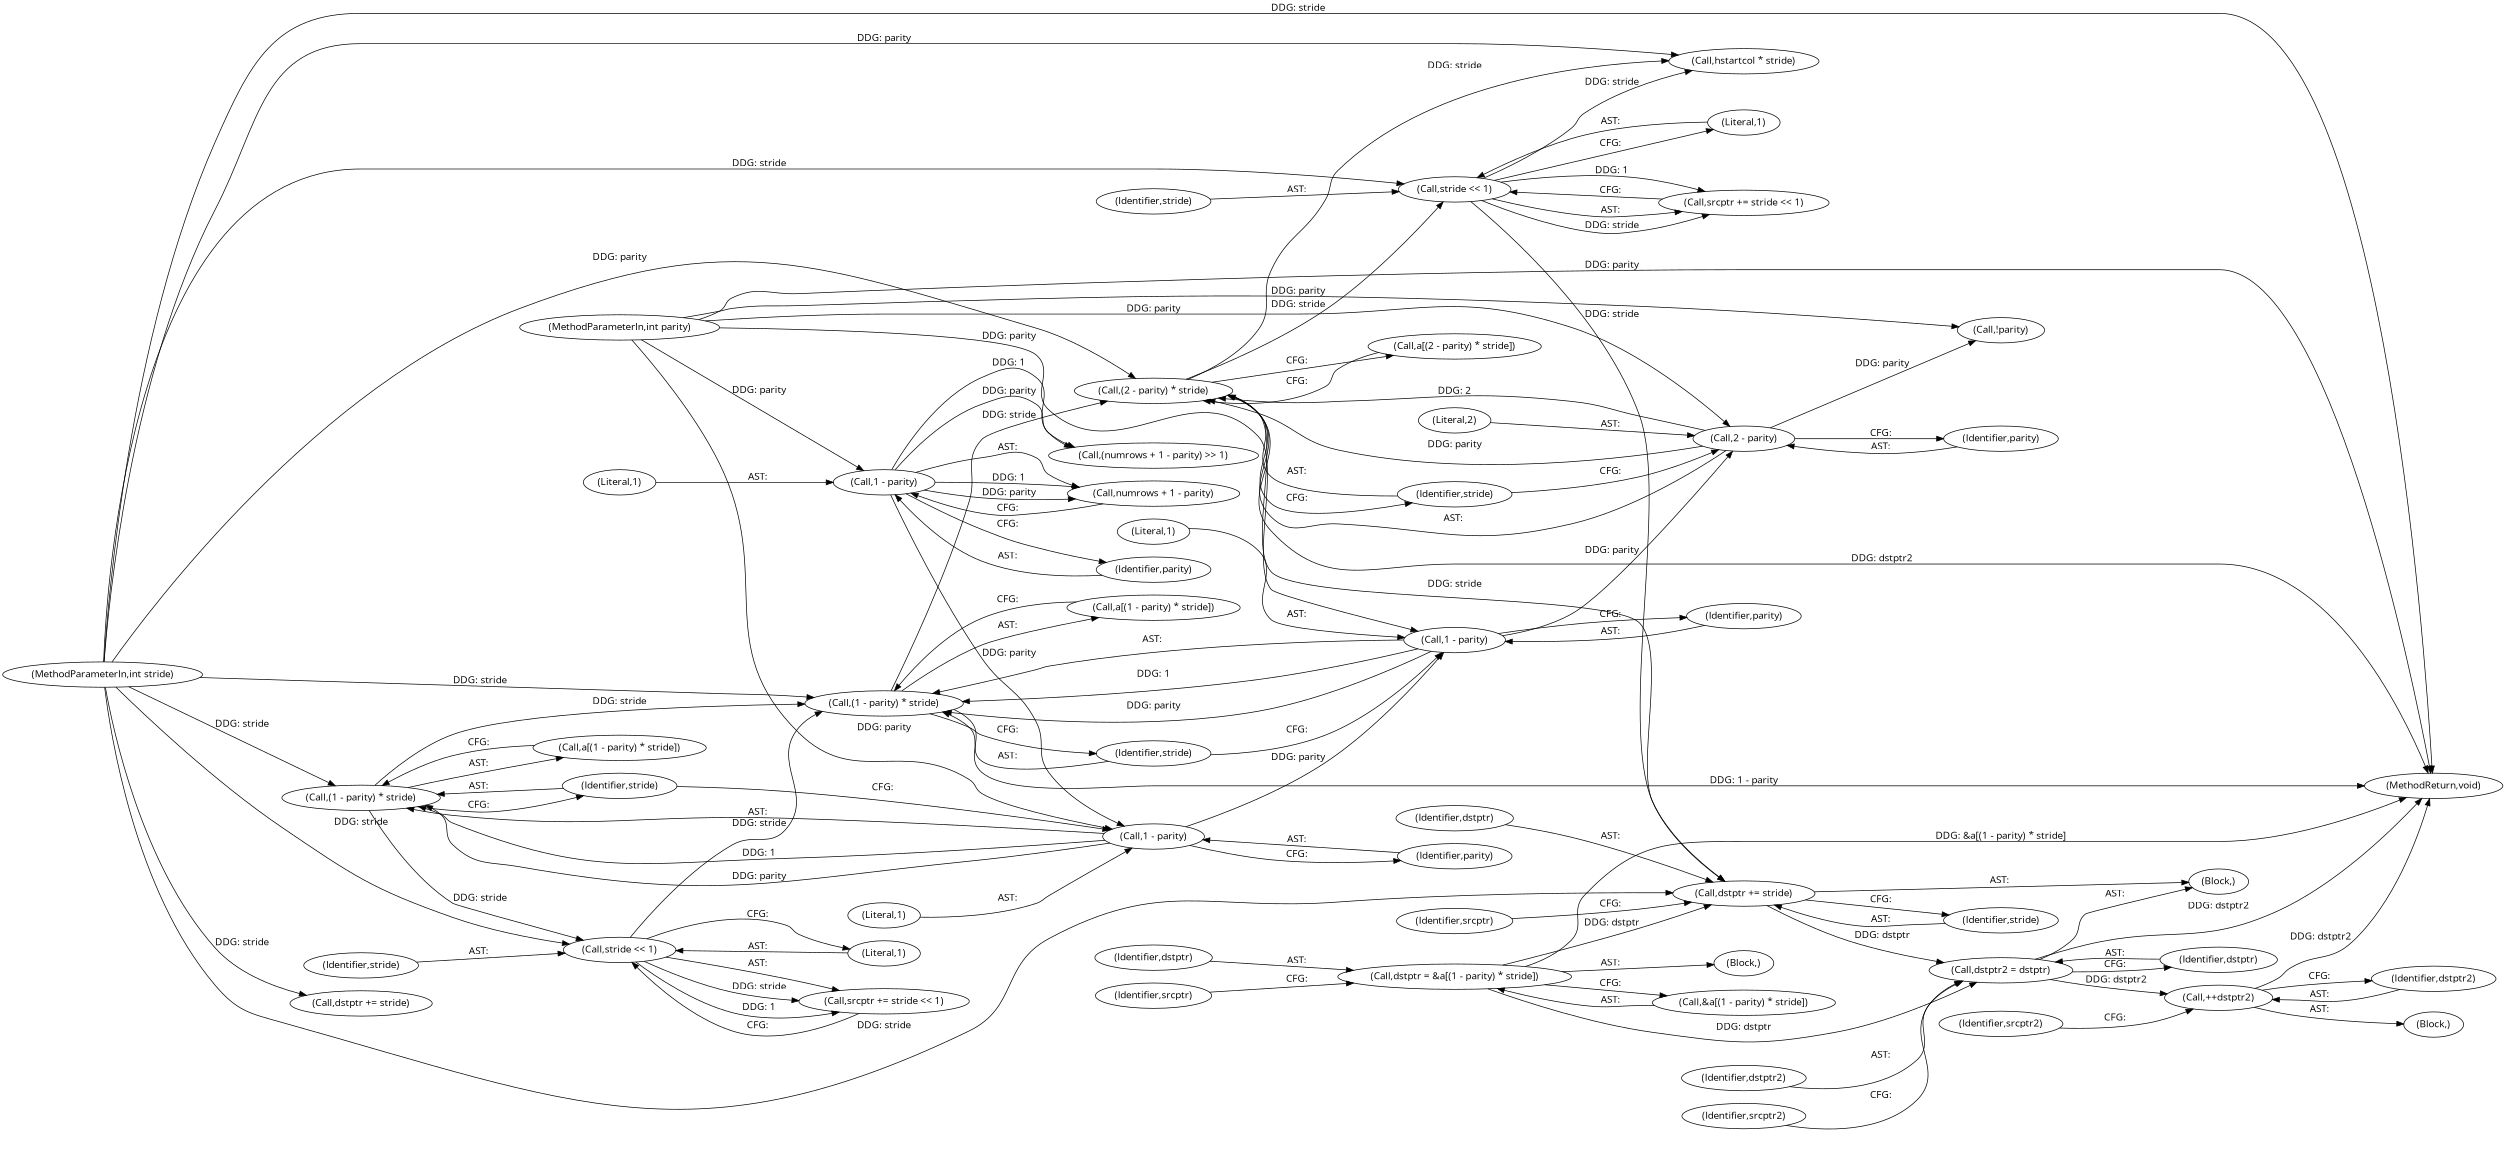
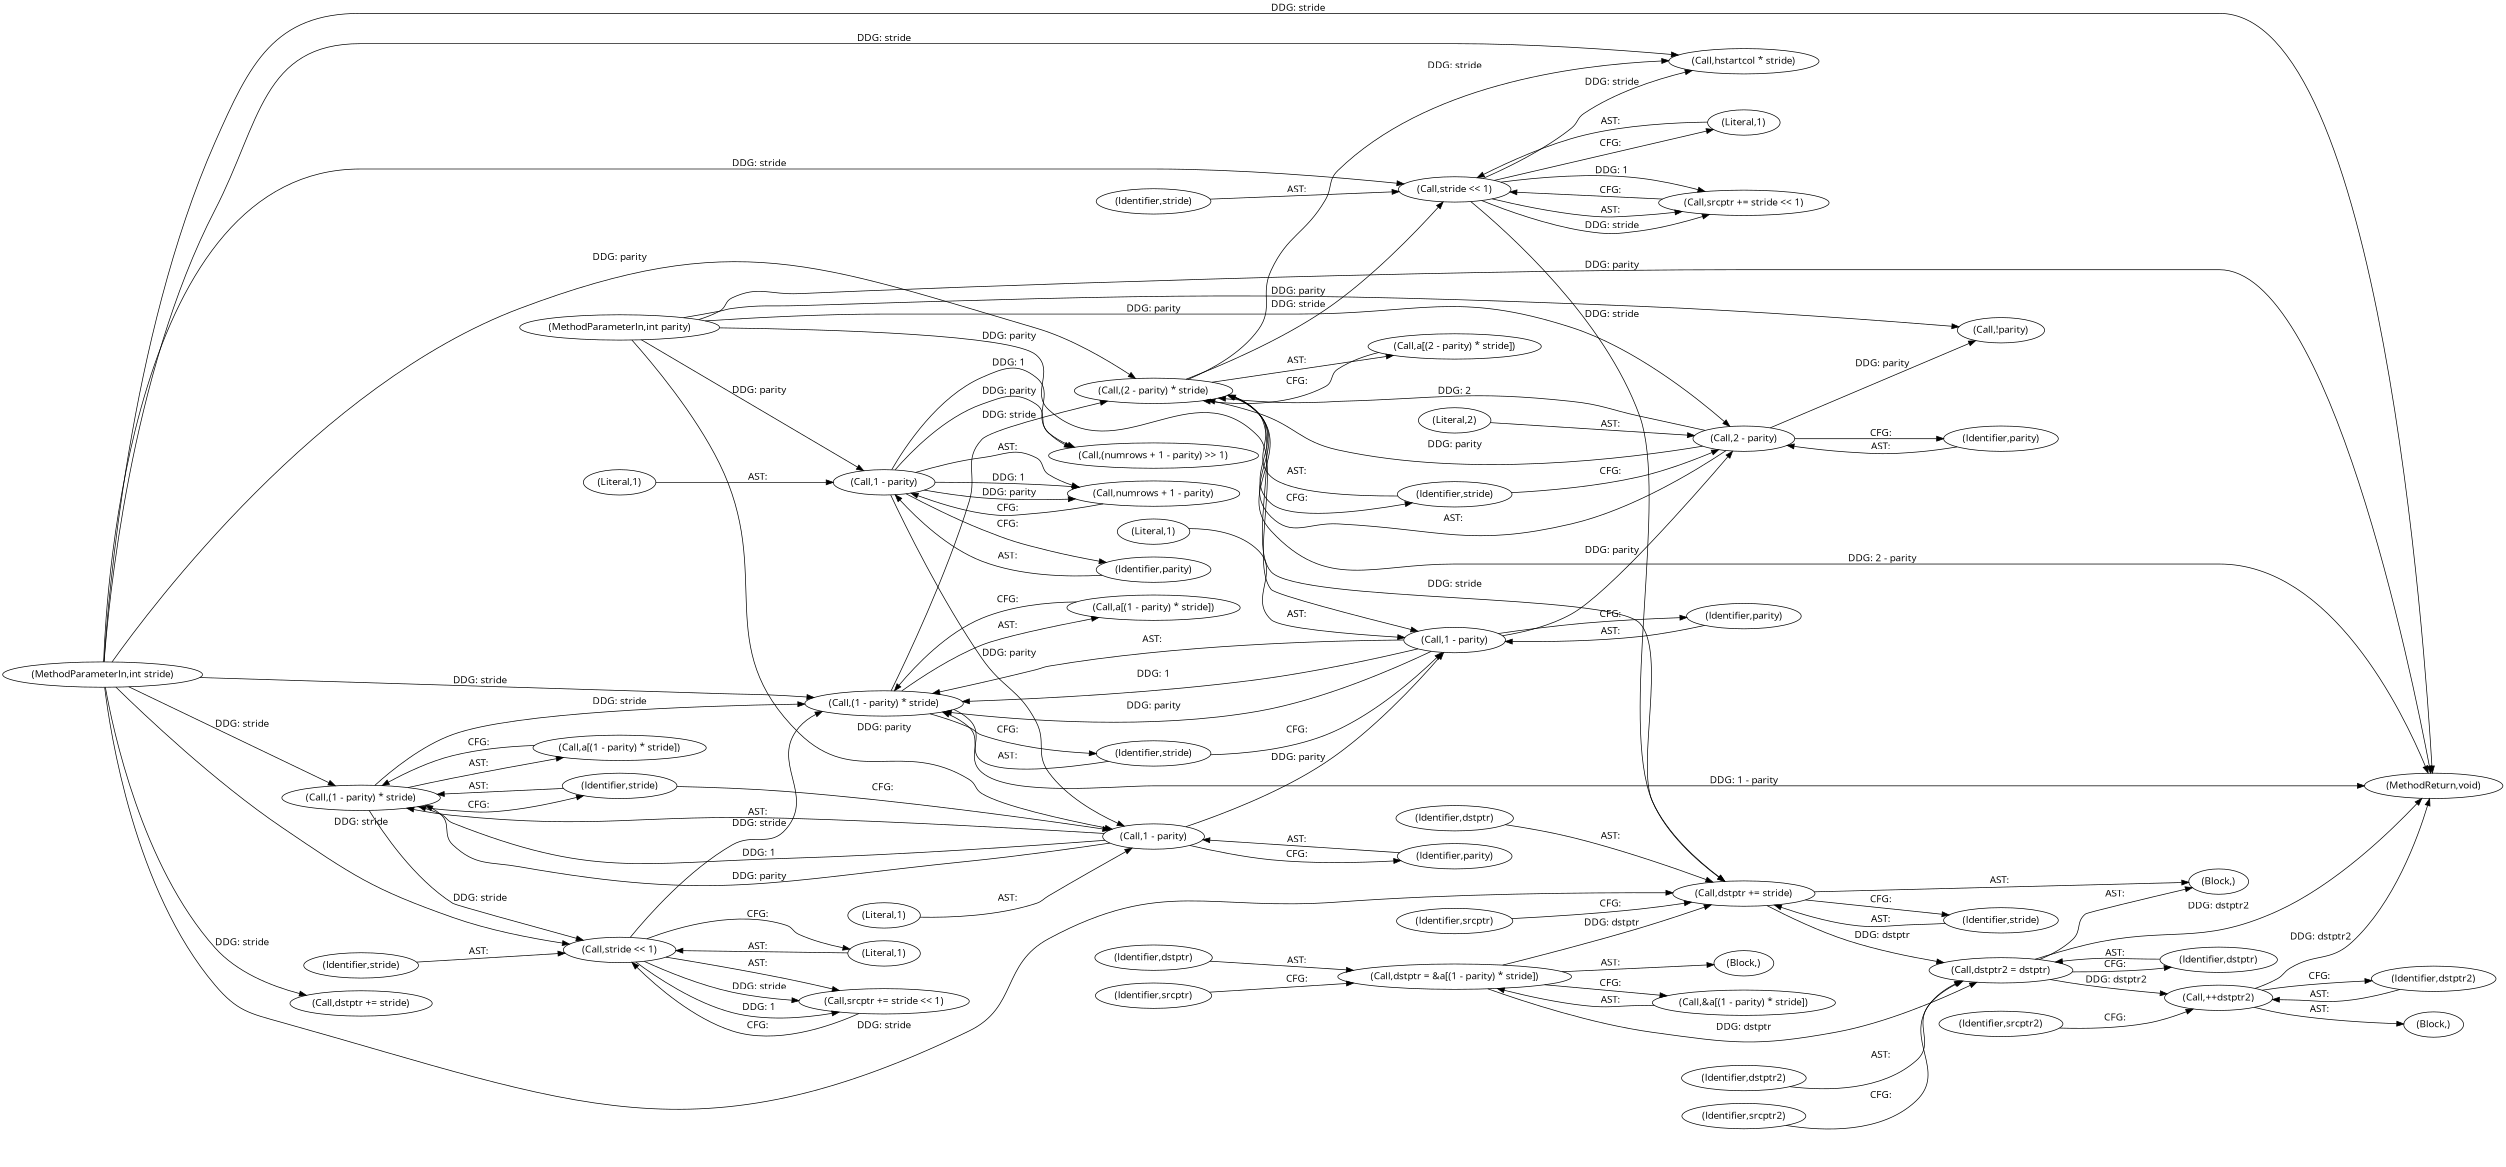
(884, 38) -> (884, 38)
(1298, 361) -> (1298, 361)
(1882, 559) -> (1882, 559)
(1936, 842) -> none
